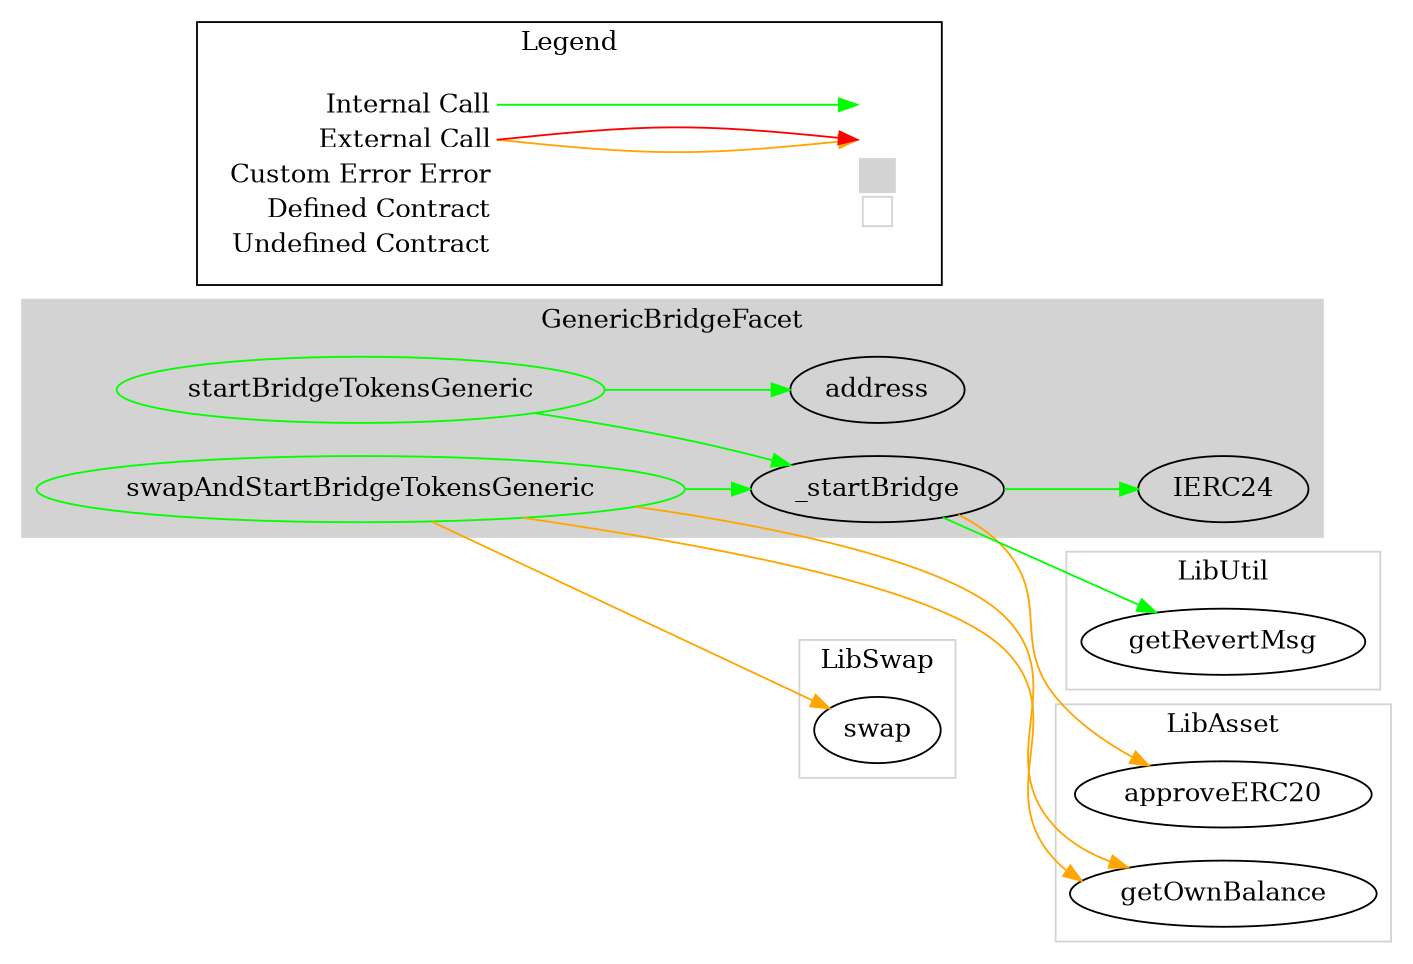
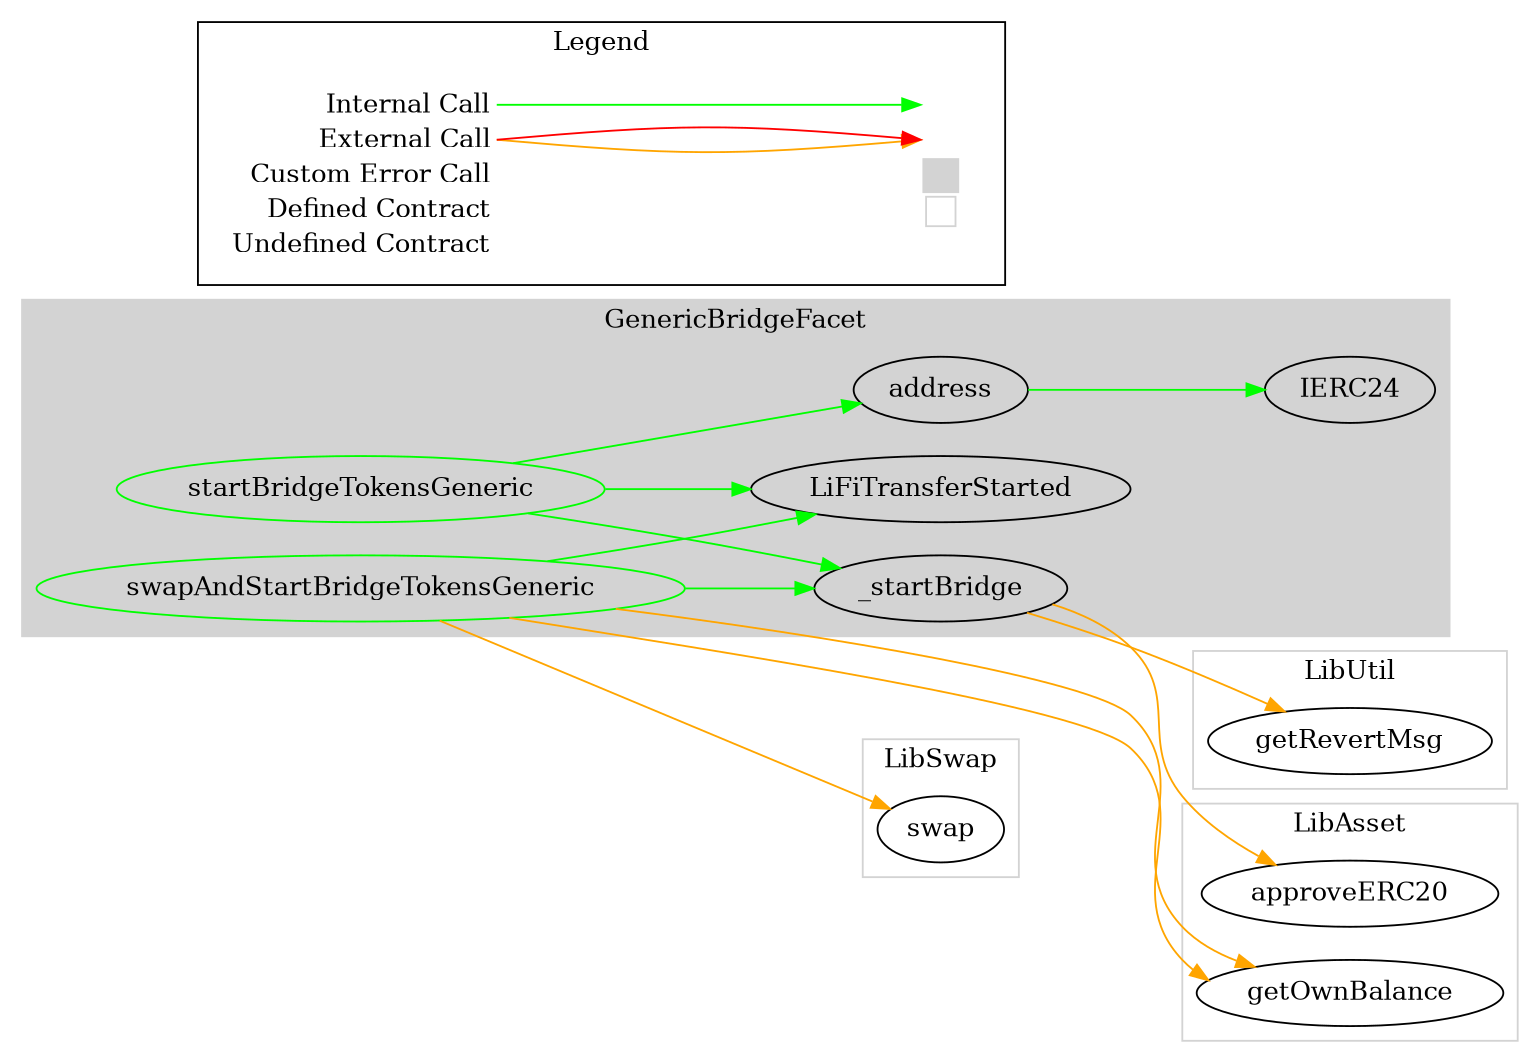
(361, 175) -> (371, 175)
none -> (941, 489)
(1062, 489) -> (1137, 390)
(1041, 561) -> (1155, 657)
